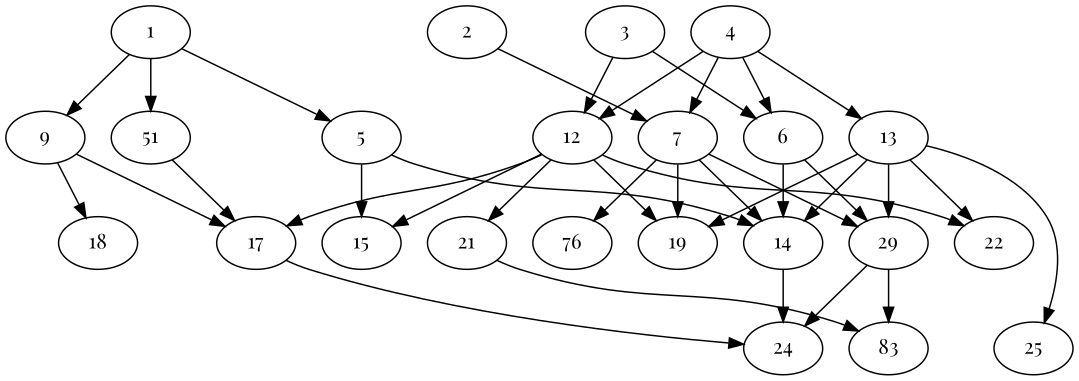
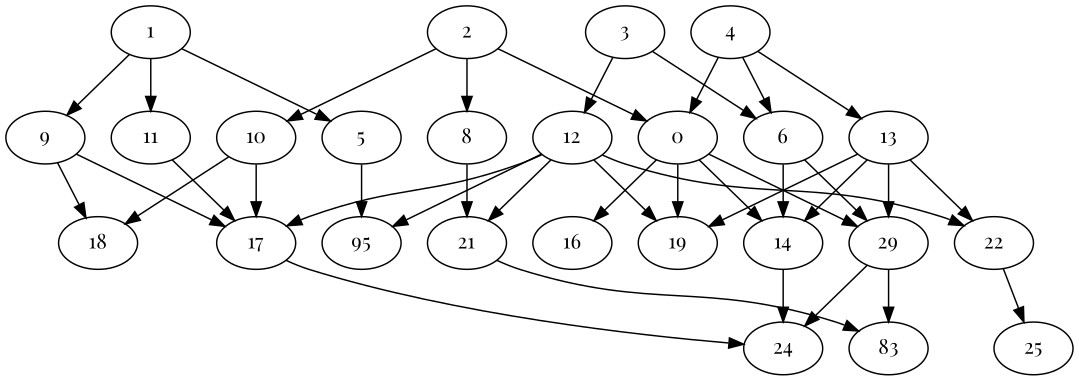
(657, 81) -> none
(151, 138) -> (151, 138)
none -> (256, 138)
none -> (467, 138)
(678, 138) -> (678, 138)
(565, 190) -> none
(1032, 198) -> (1011, 289)
(362, 243) -> (362, 243)
(572, 243) -> (572, 243)
